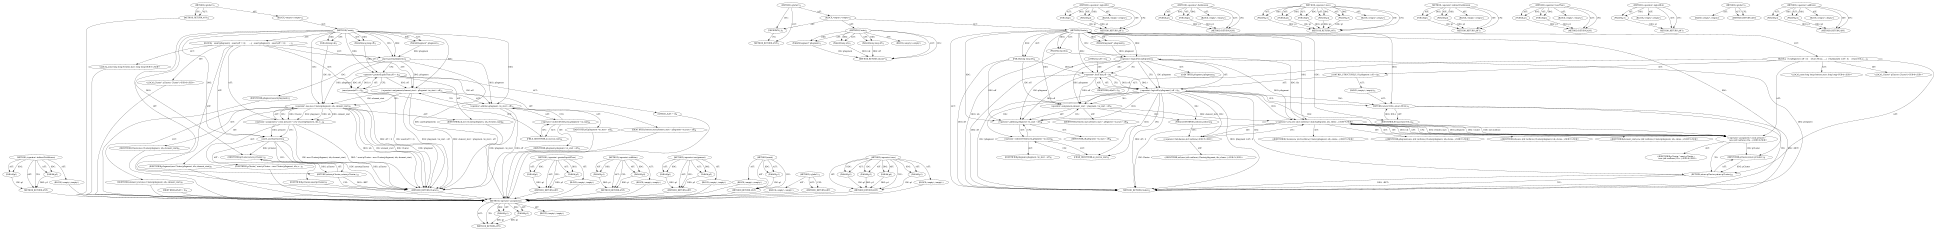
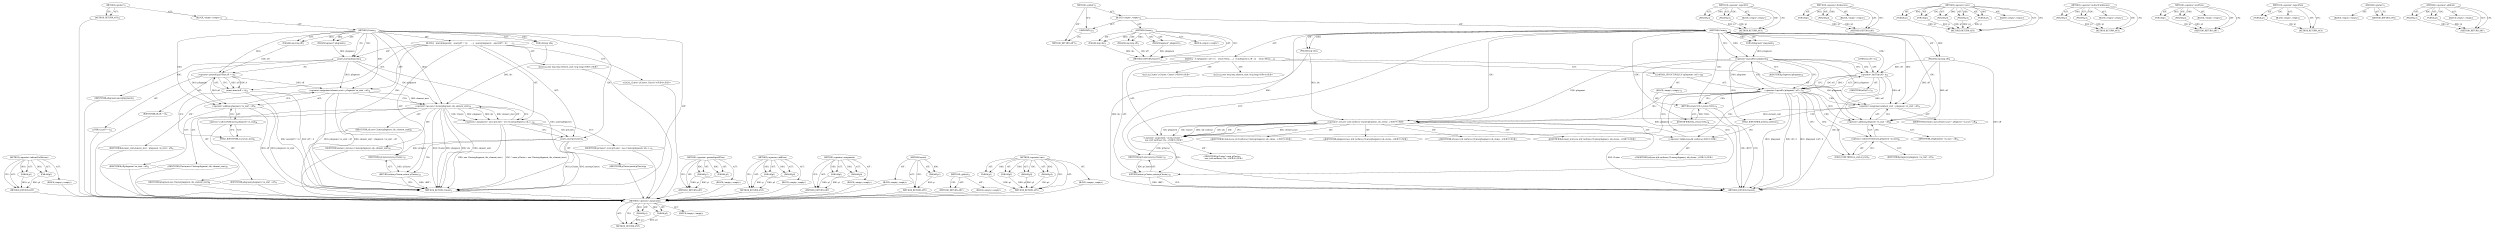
(444, 84) -> (187, 95)
(1186, 102) -> (1731, 91)
